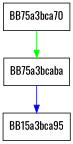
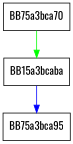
(37, 72) -> (37, 72)
(37, 127) -> (37, 127)
